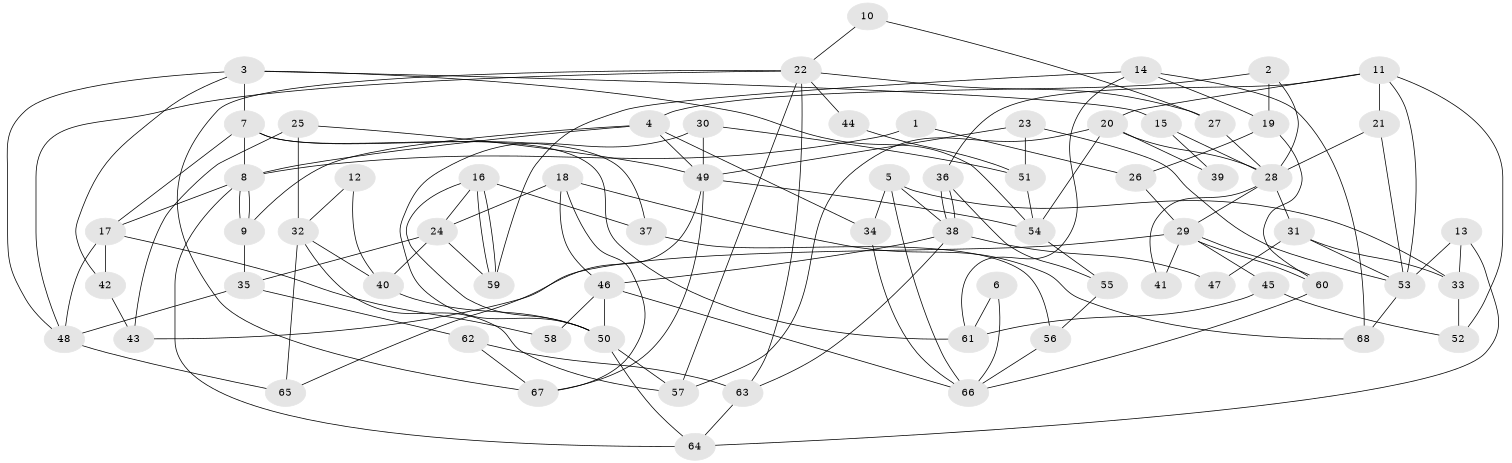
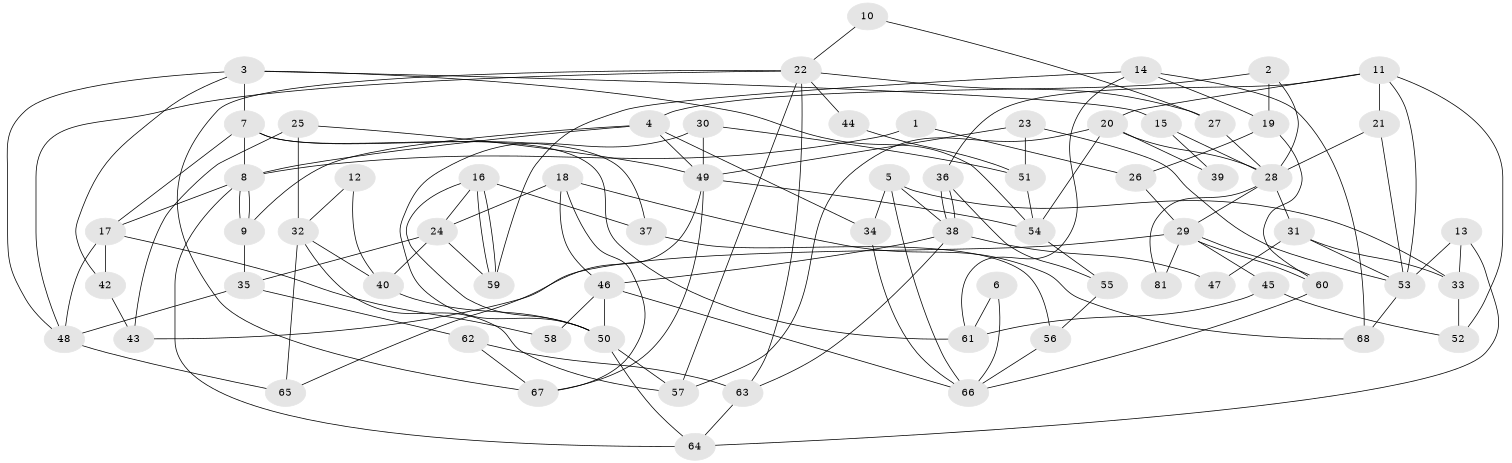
(1161, 285) -> (1161, 285)
